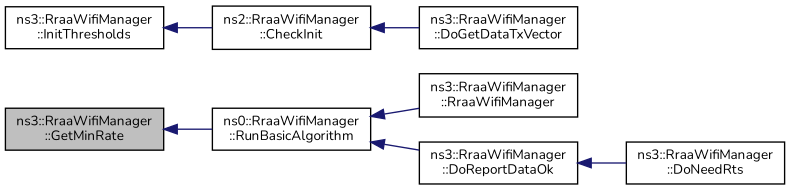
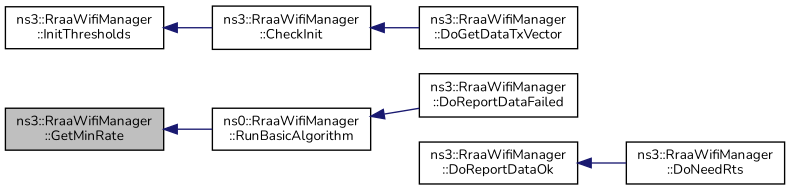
(292, 28) -> (292, 28)
(498, 95) -> (498, 95)
(402, 147) -> none
